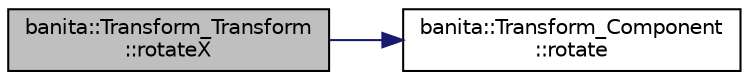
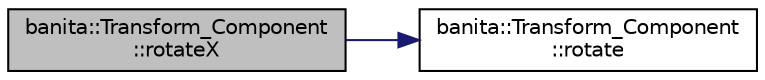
(169, 40) -> (177, 40)
